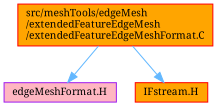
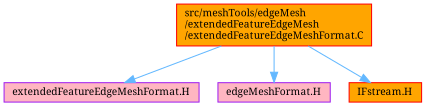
none -> (102, 92)
